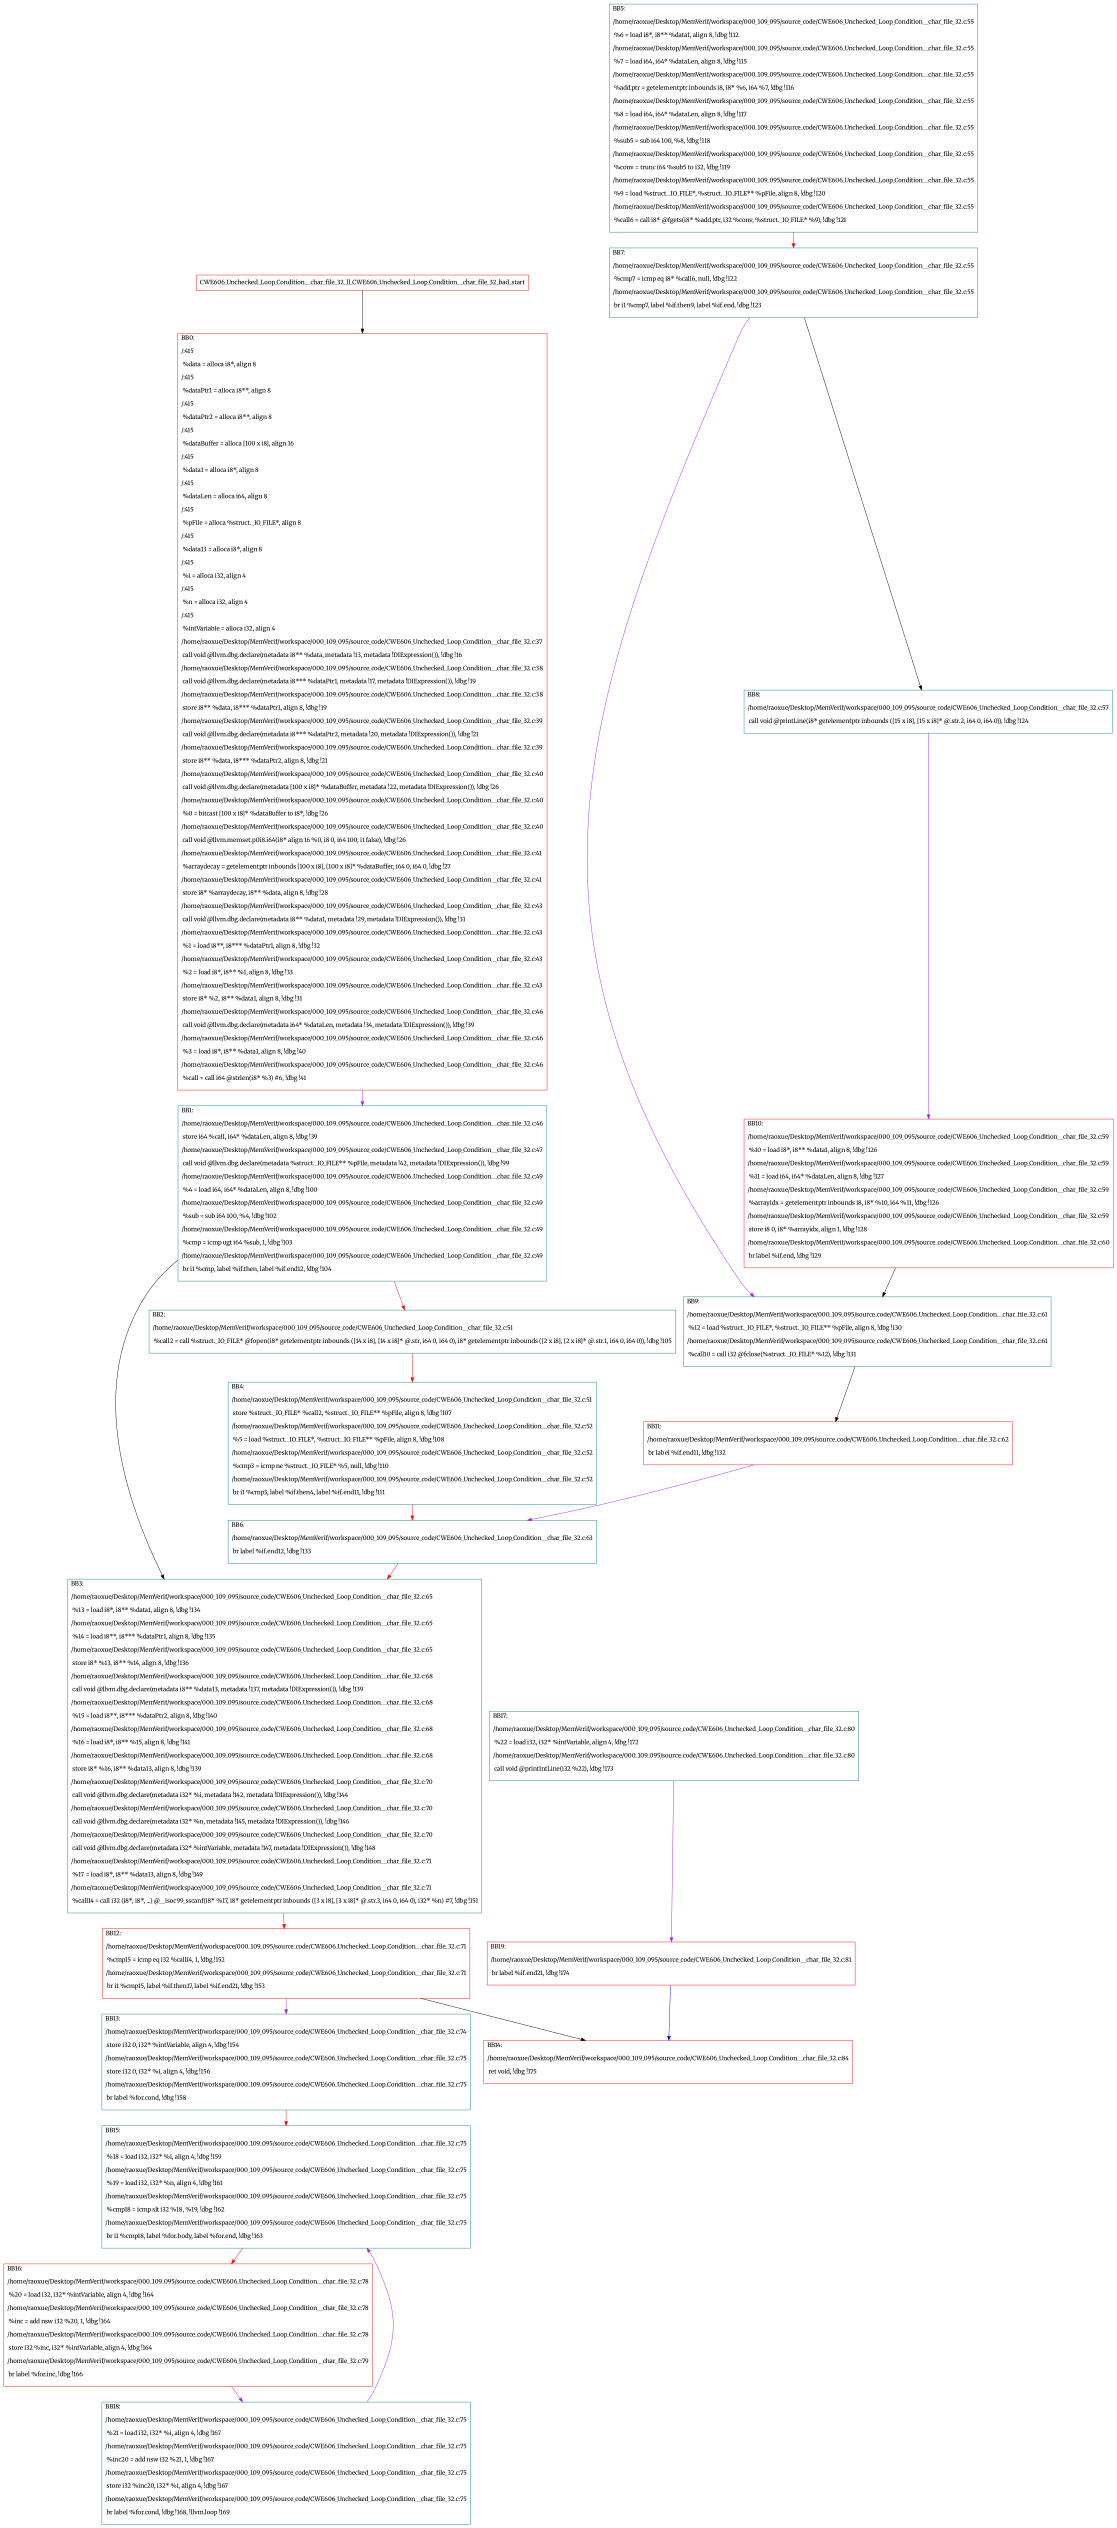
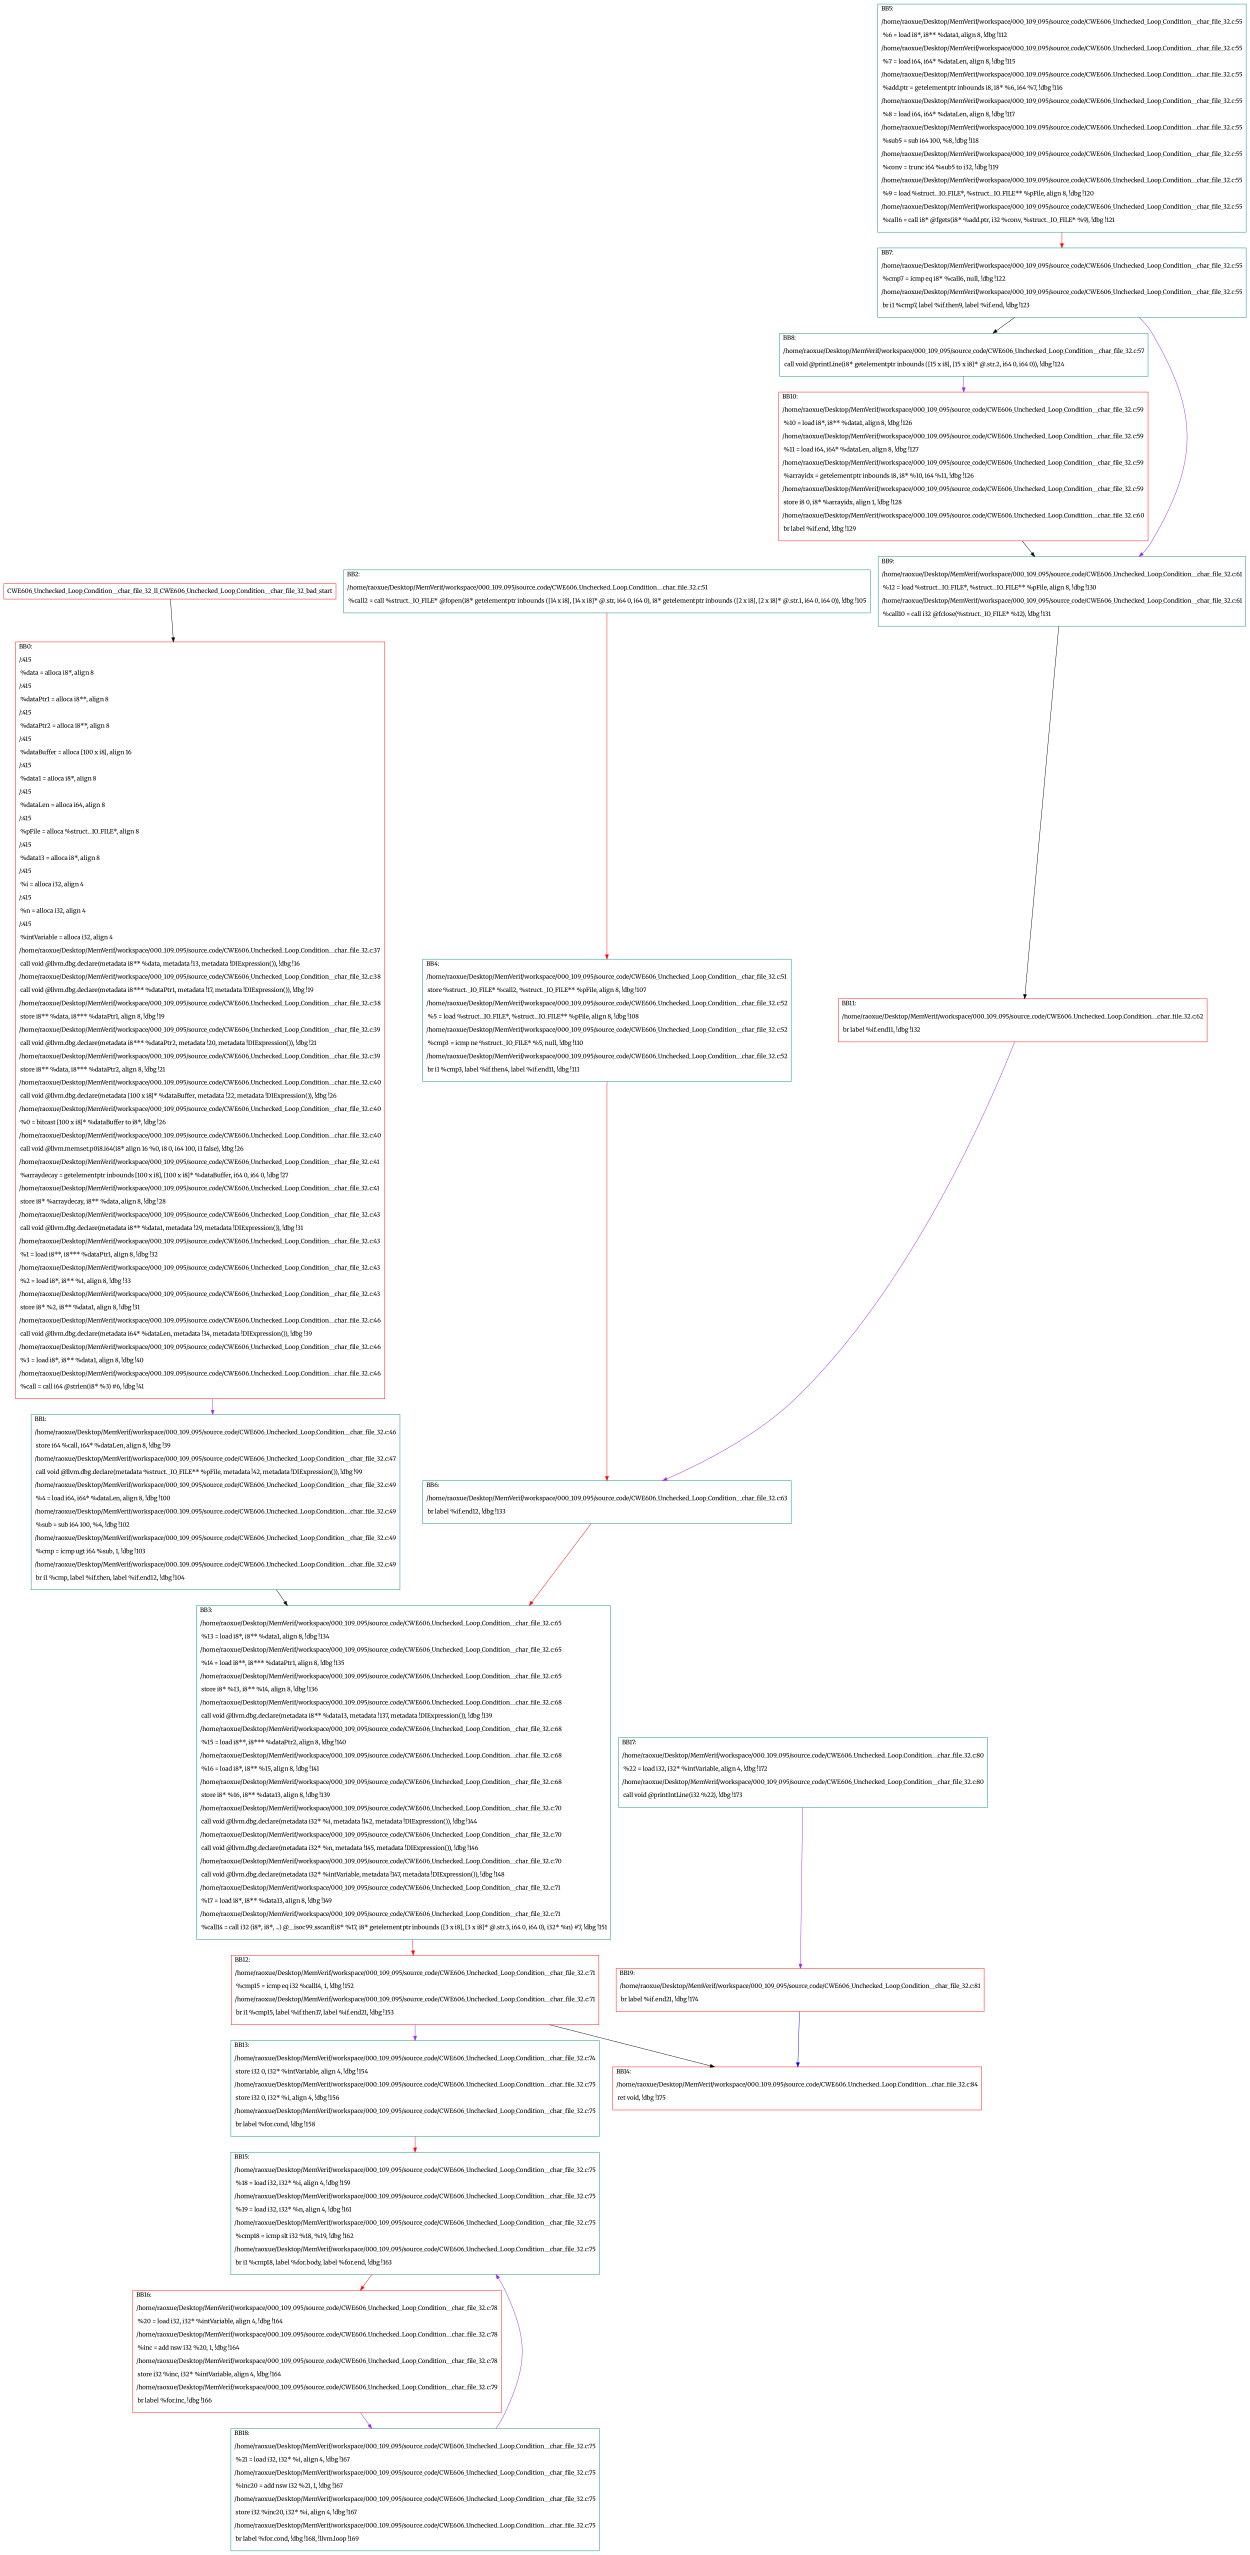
(399, 1294) -> none
